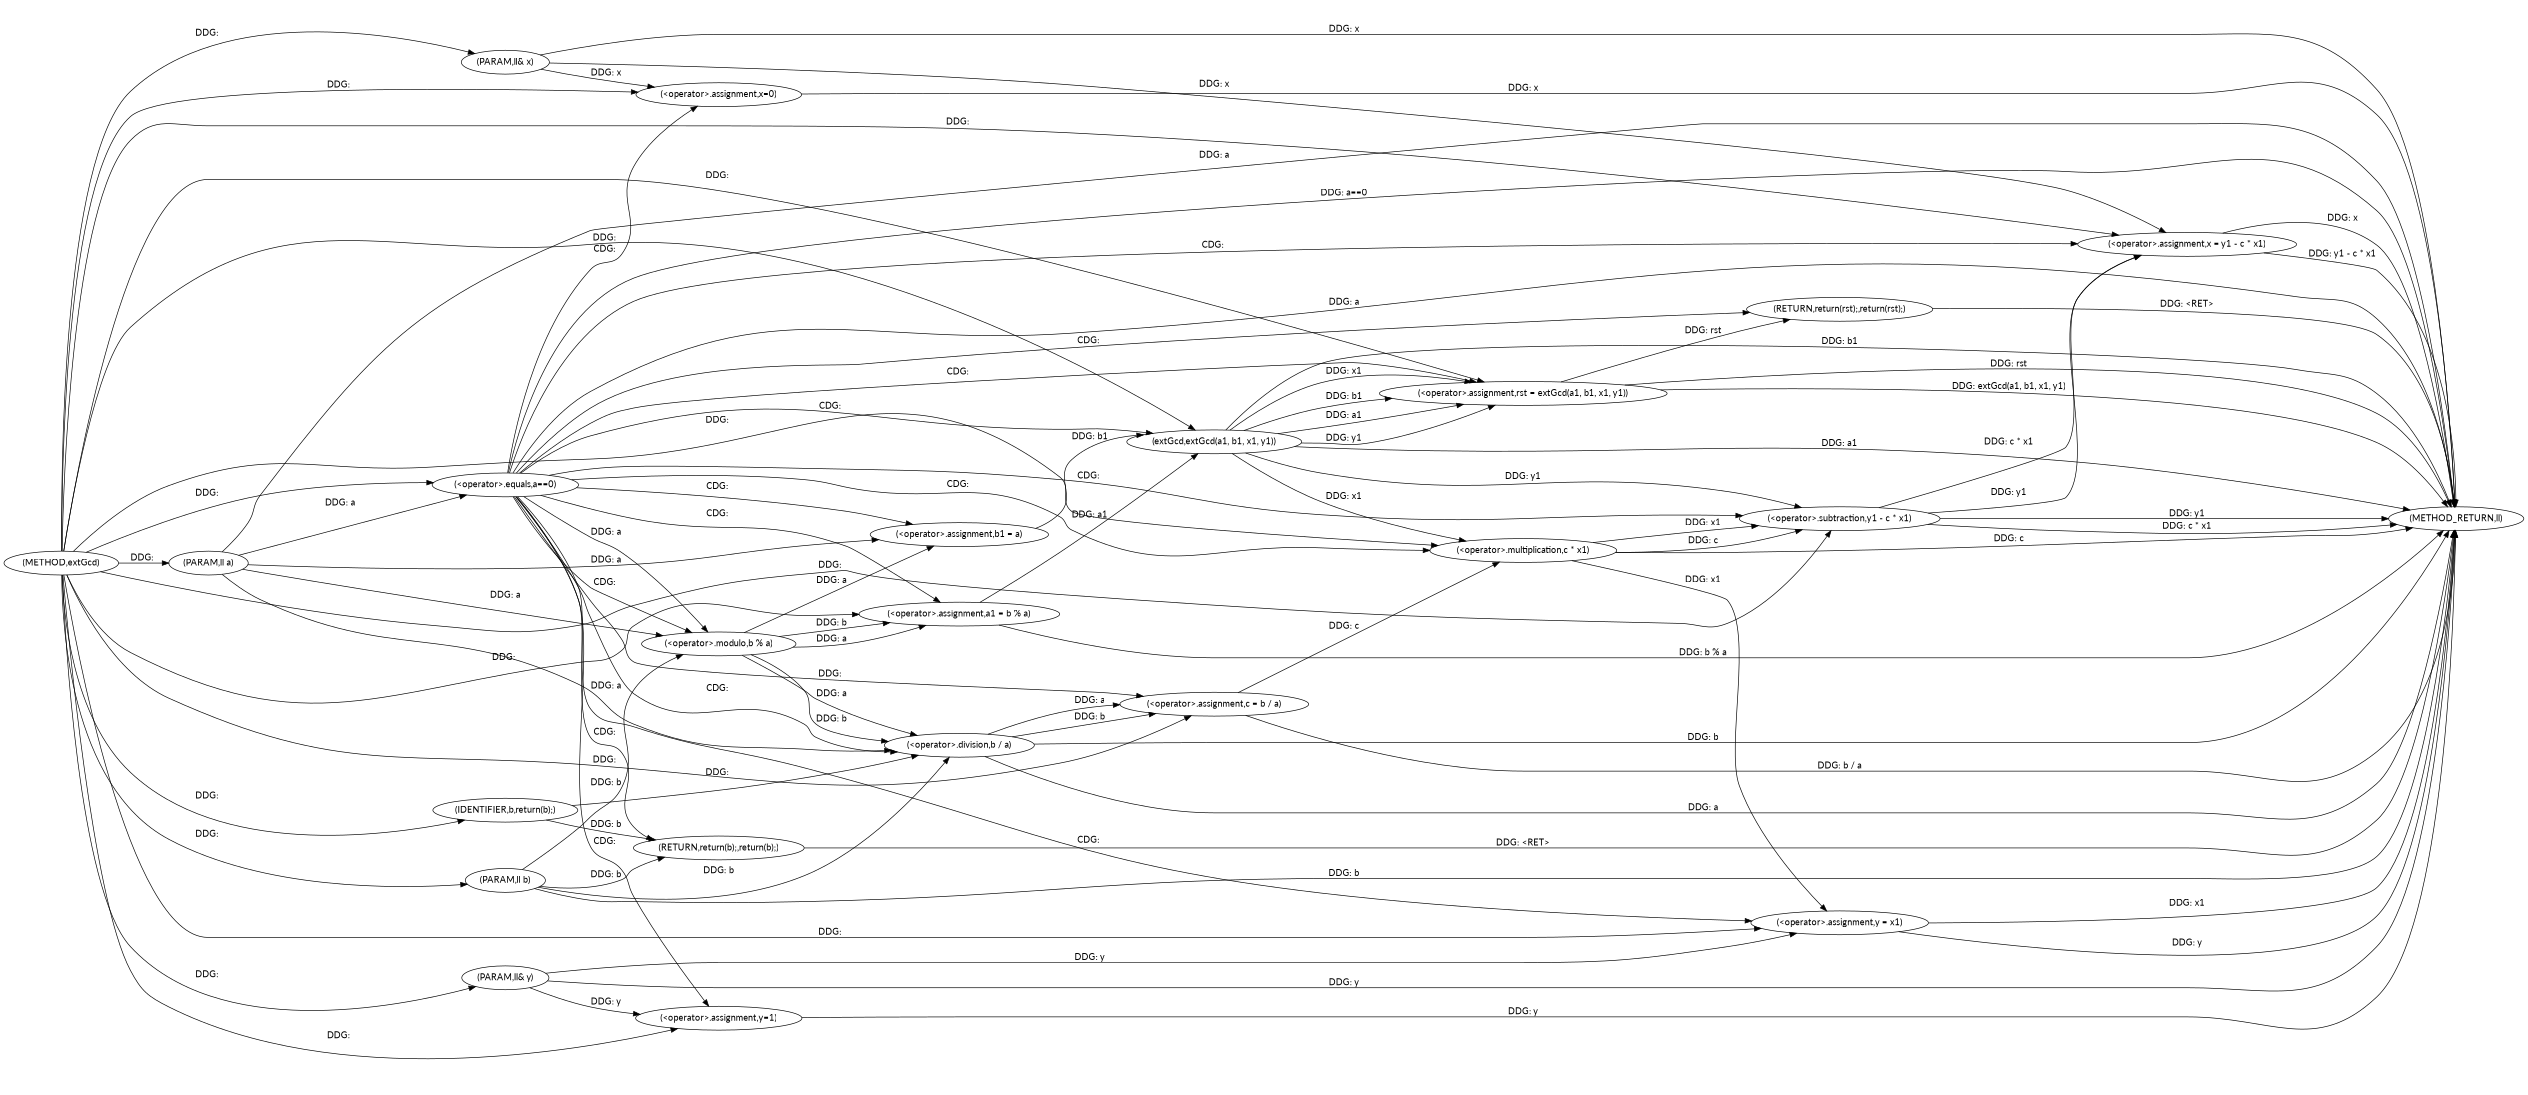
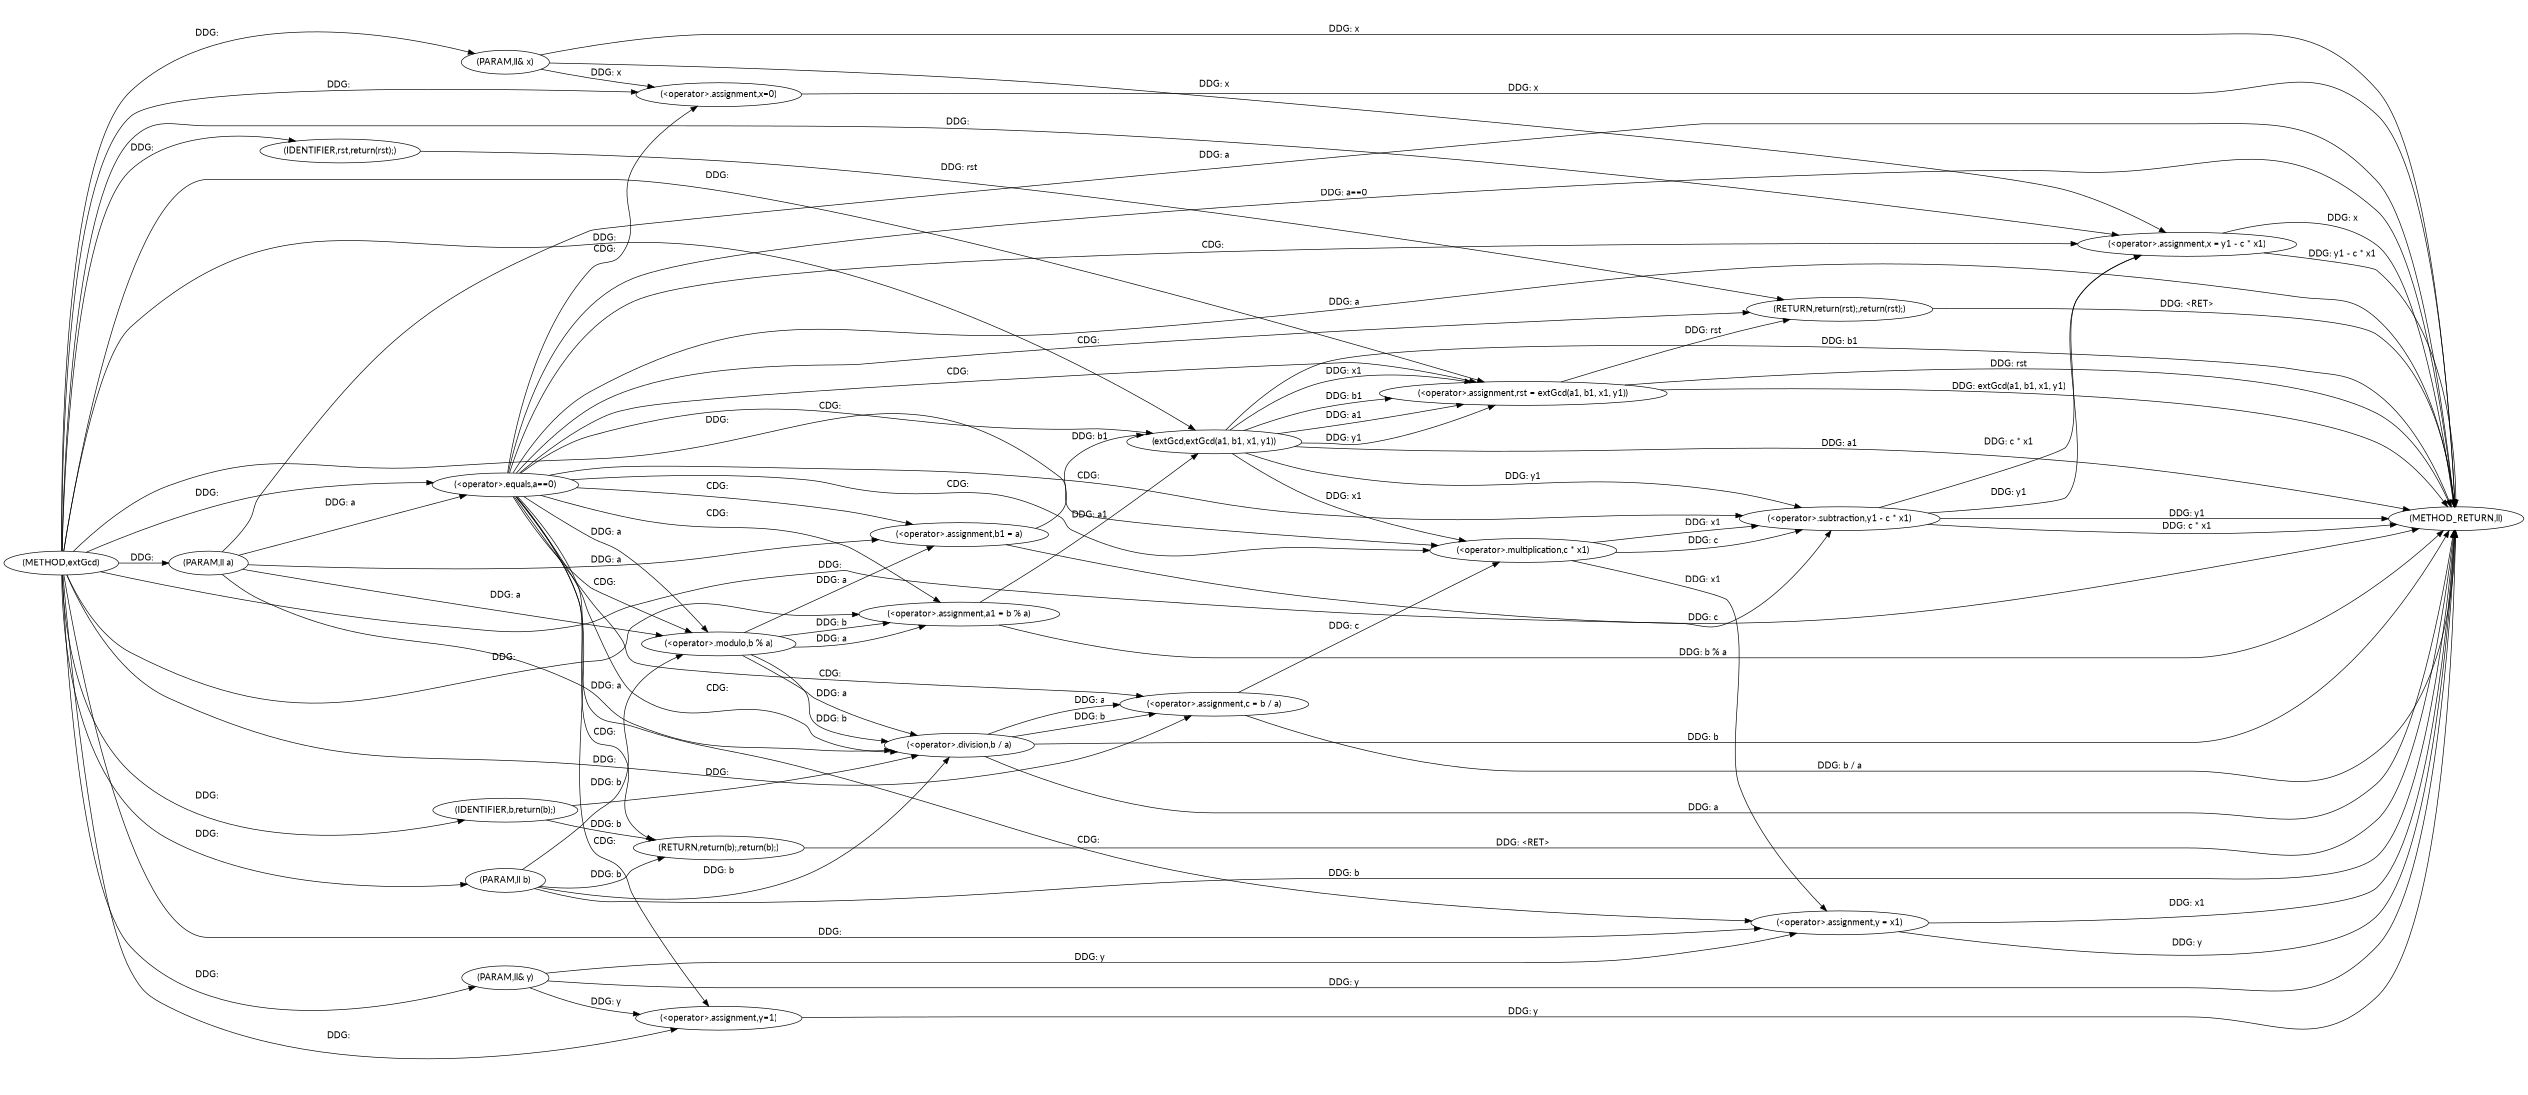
none -> (340, 151)
(2011, 546) -> (1710, 623)
(832, 674) -> (832, 674)
